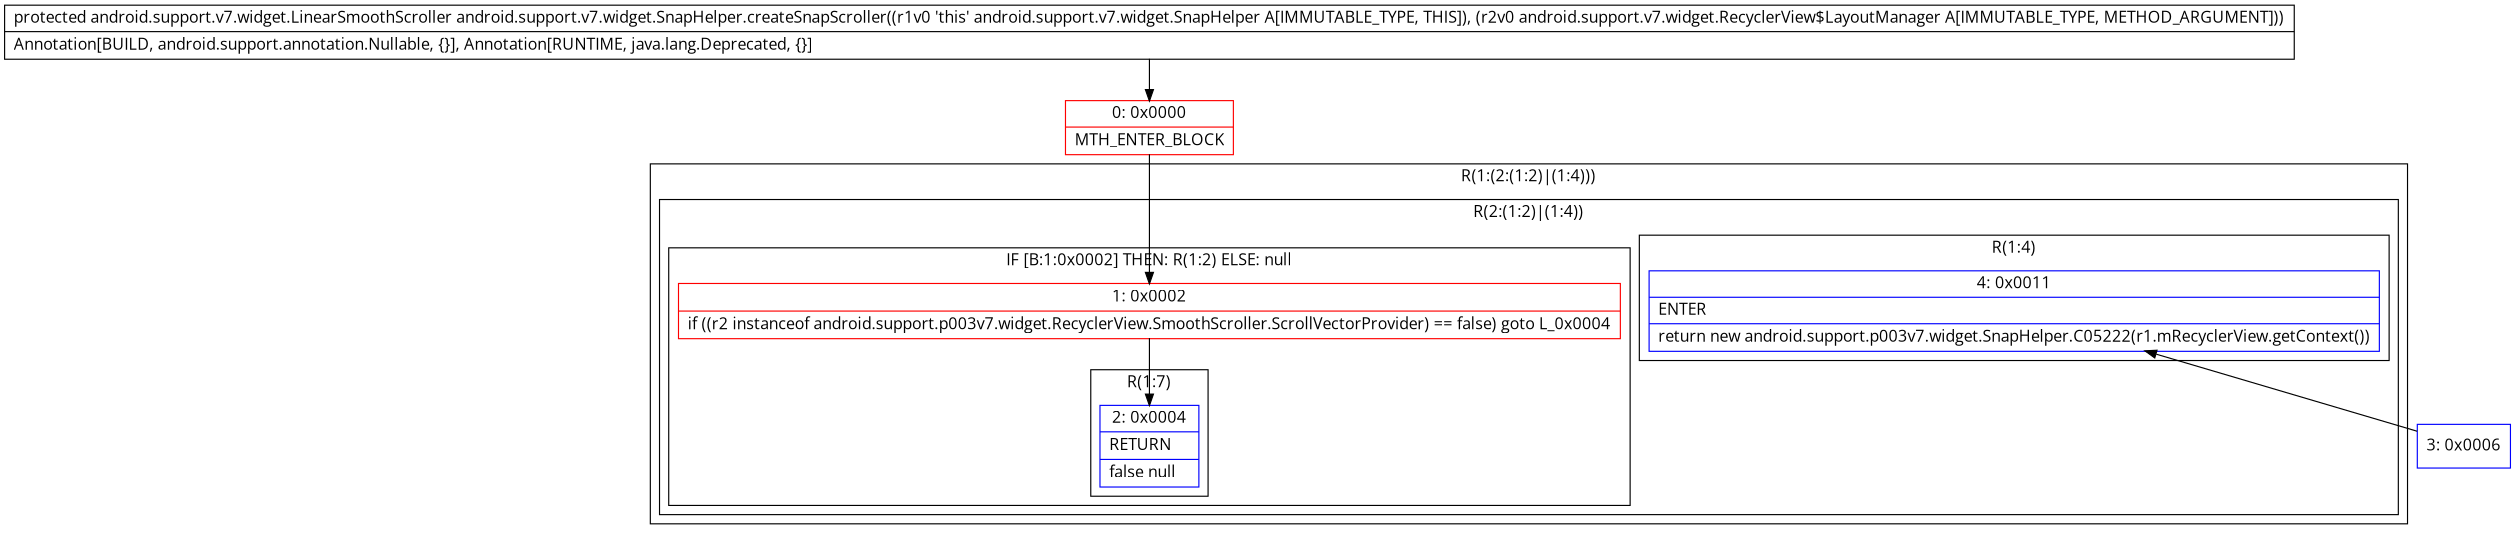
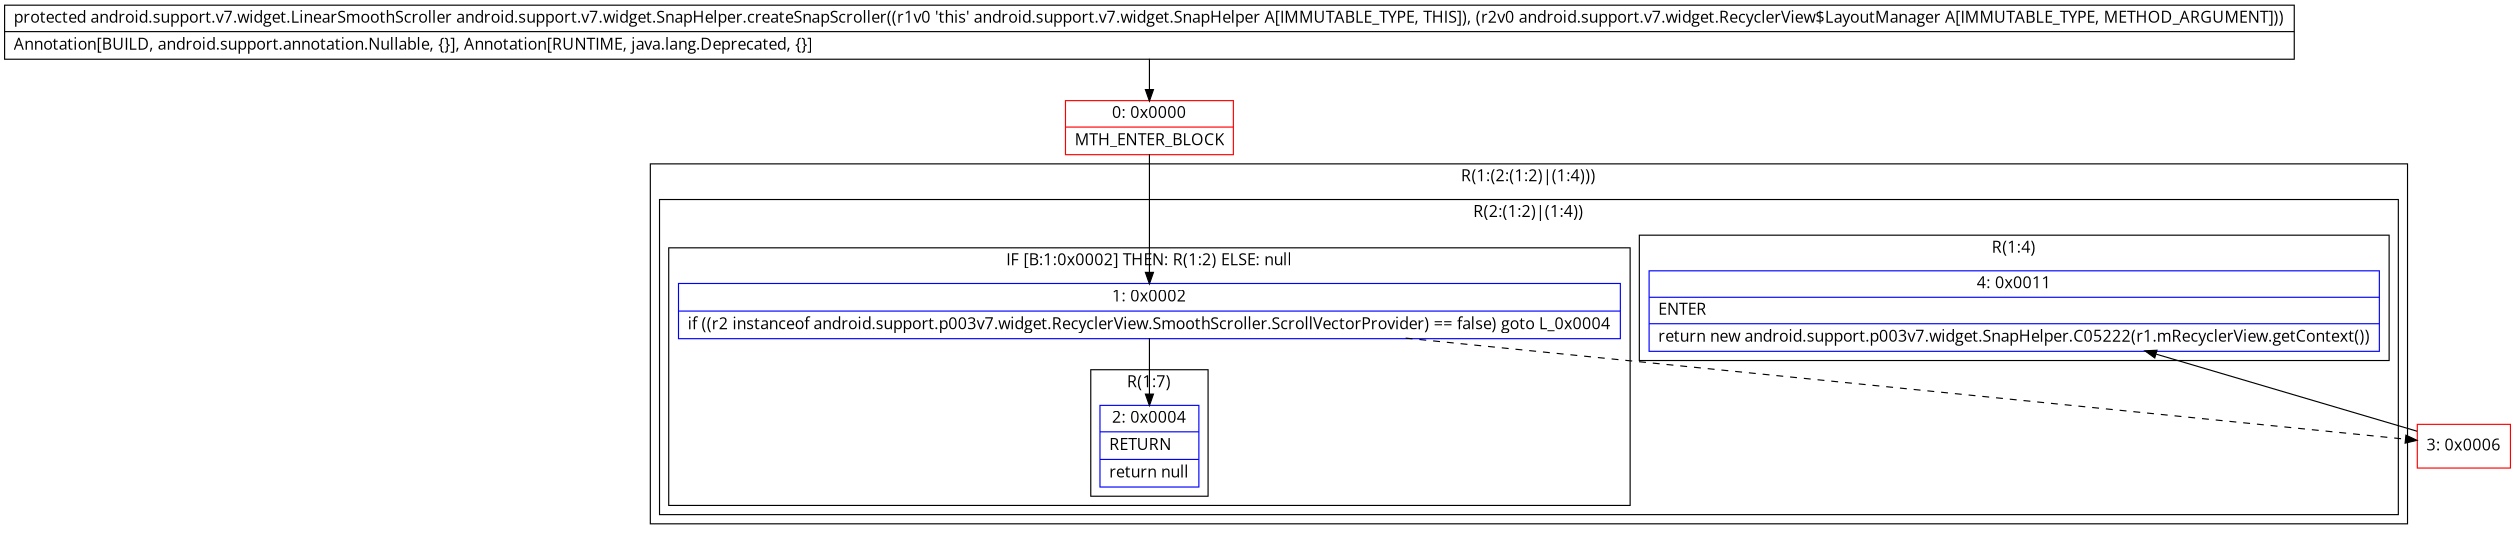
(1149, 311) -> (1149, 311)
none -> (1905, 389)
(2464, 446) -> (2464, 446)
(1143, 473) -> (1149, 473)
